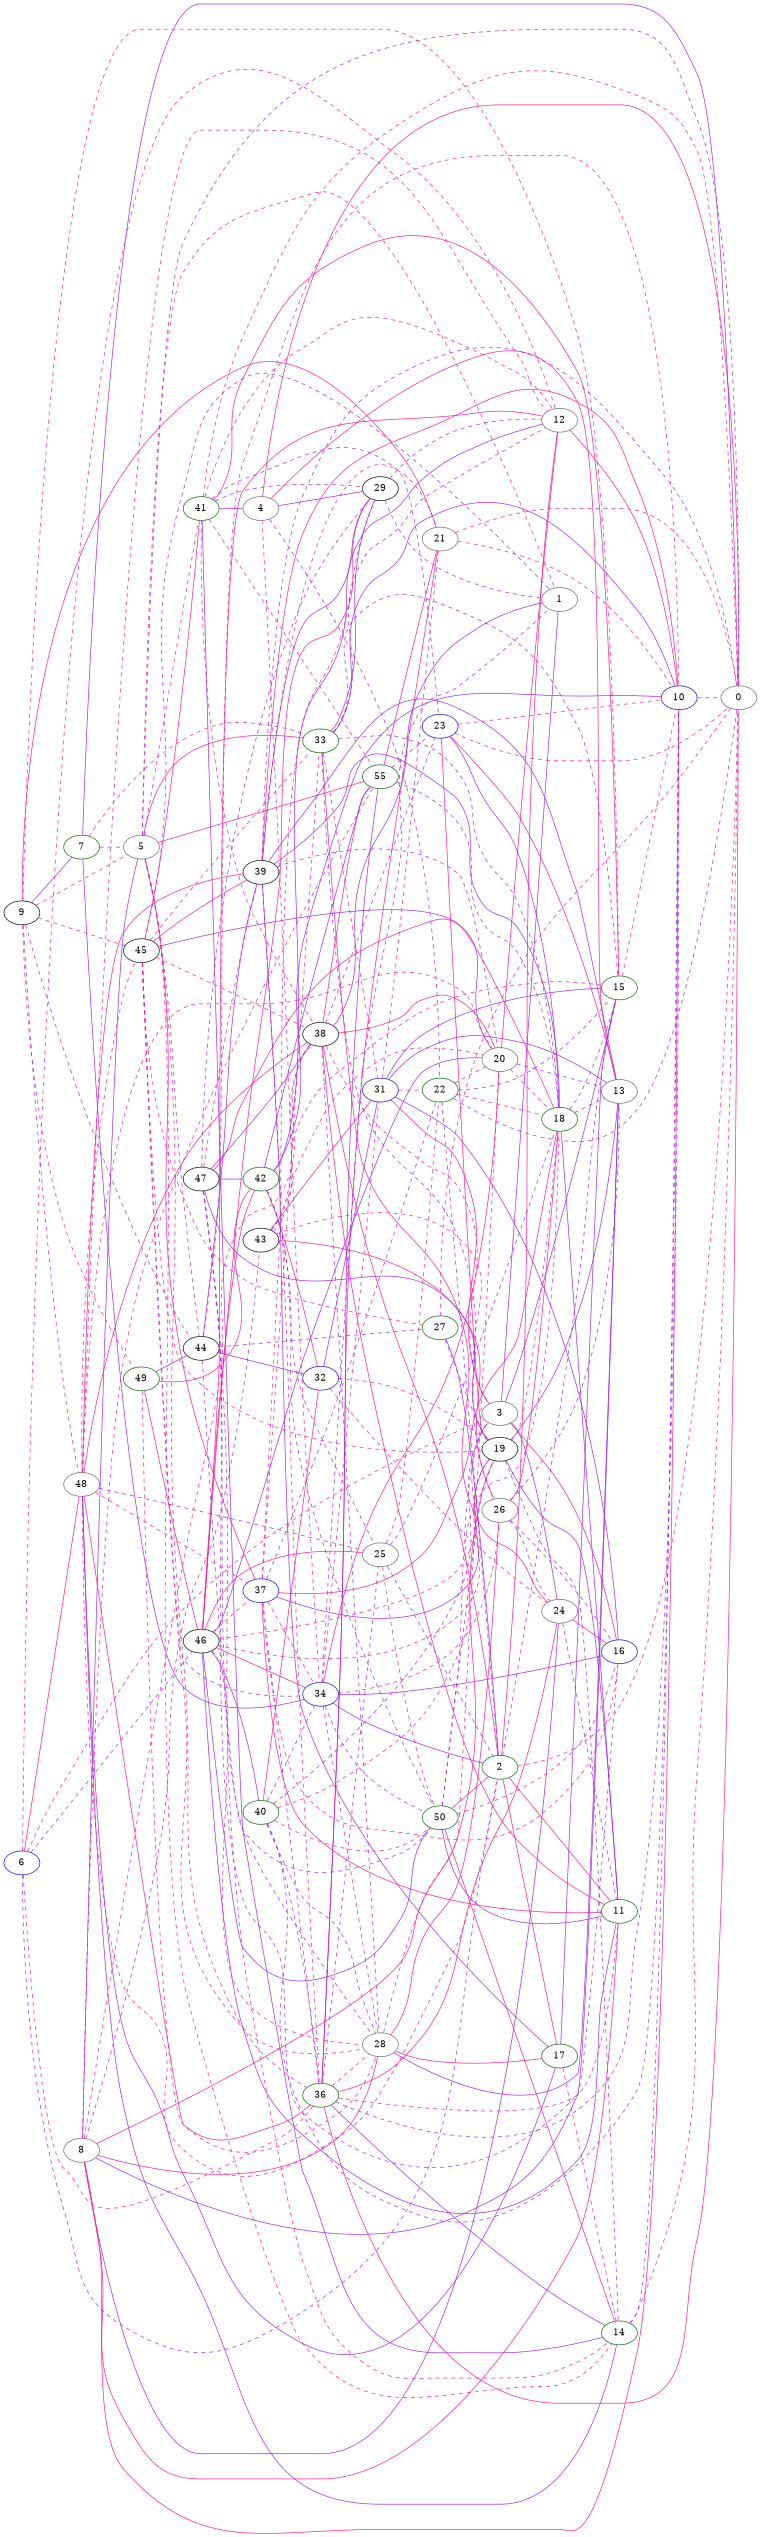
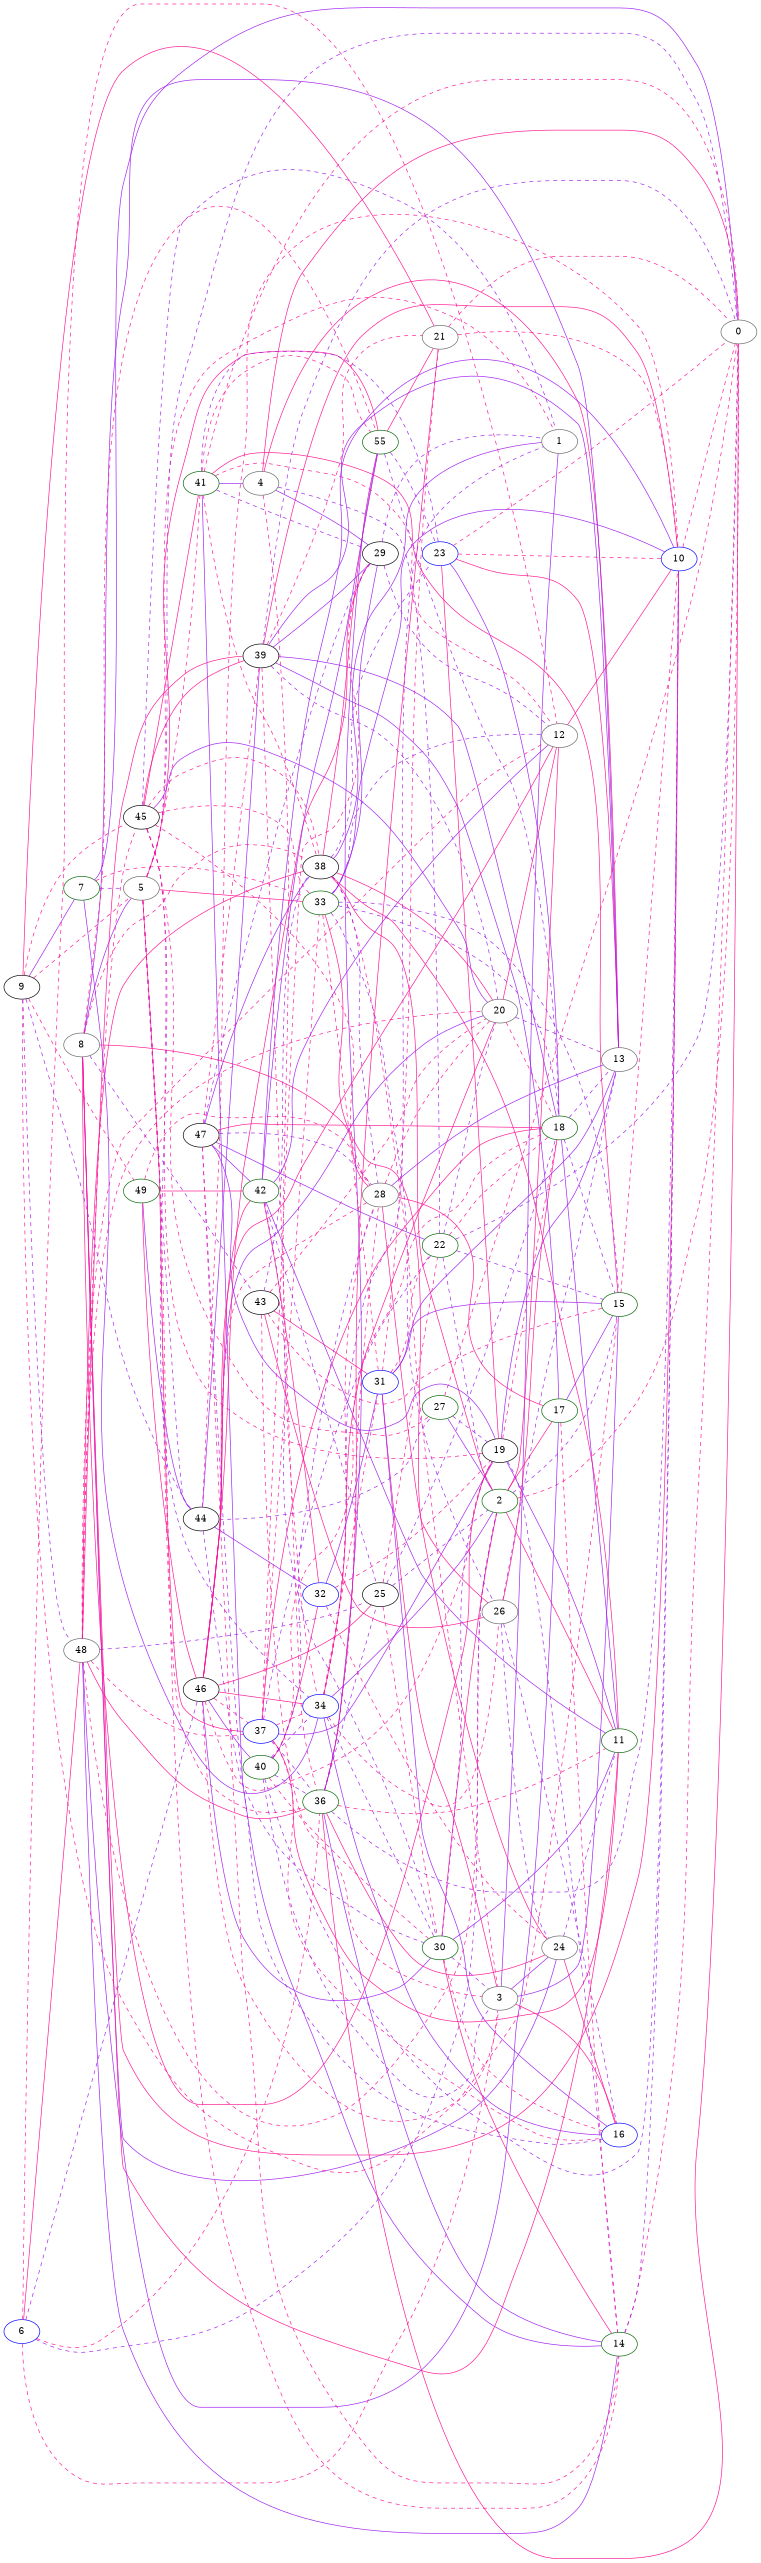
none -> (319, 1193)
(380, 1555) -> (380, 1595)
(440, 1818) -> (440, 1948)
(284, 2116) -> (383, 1487)
